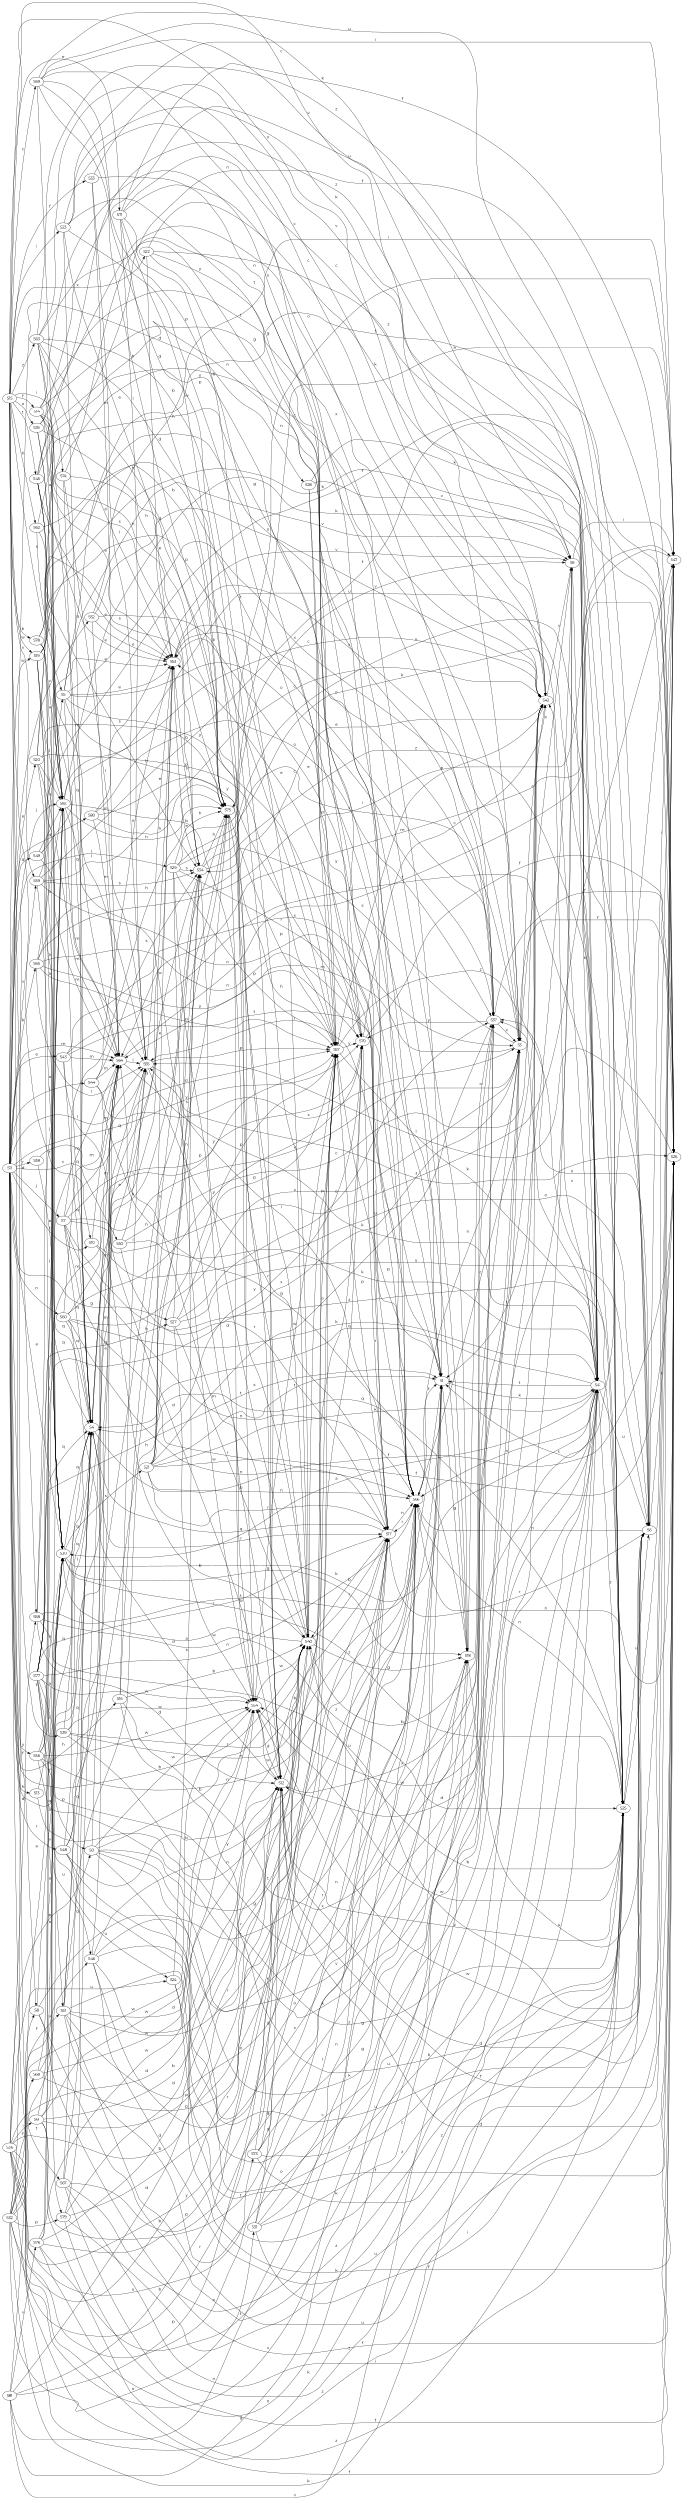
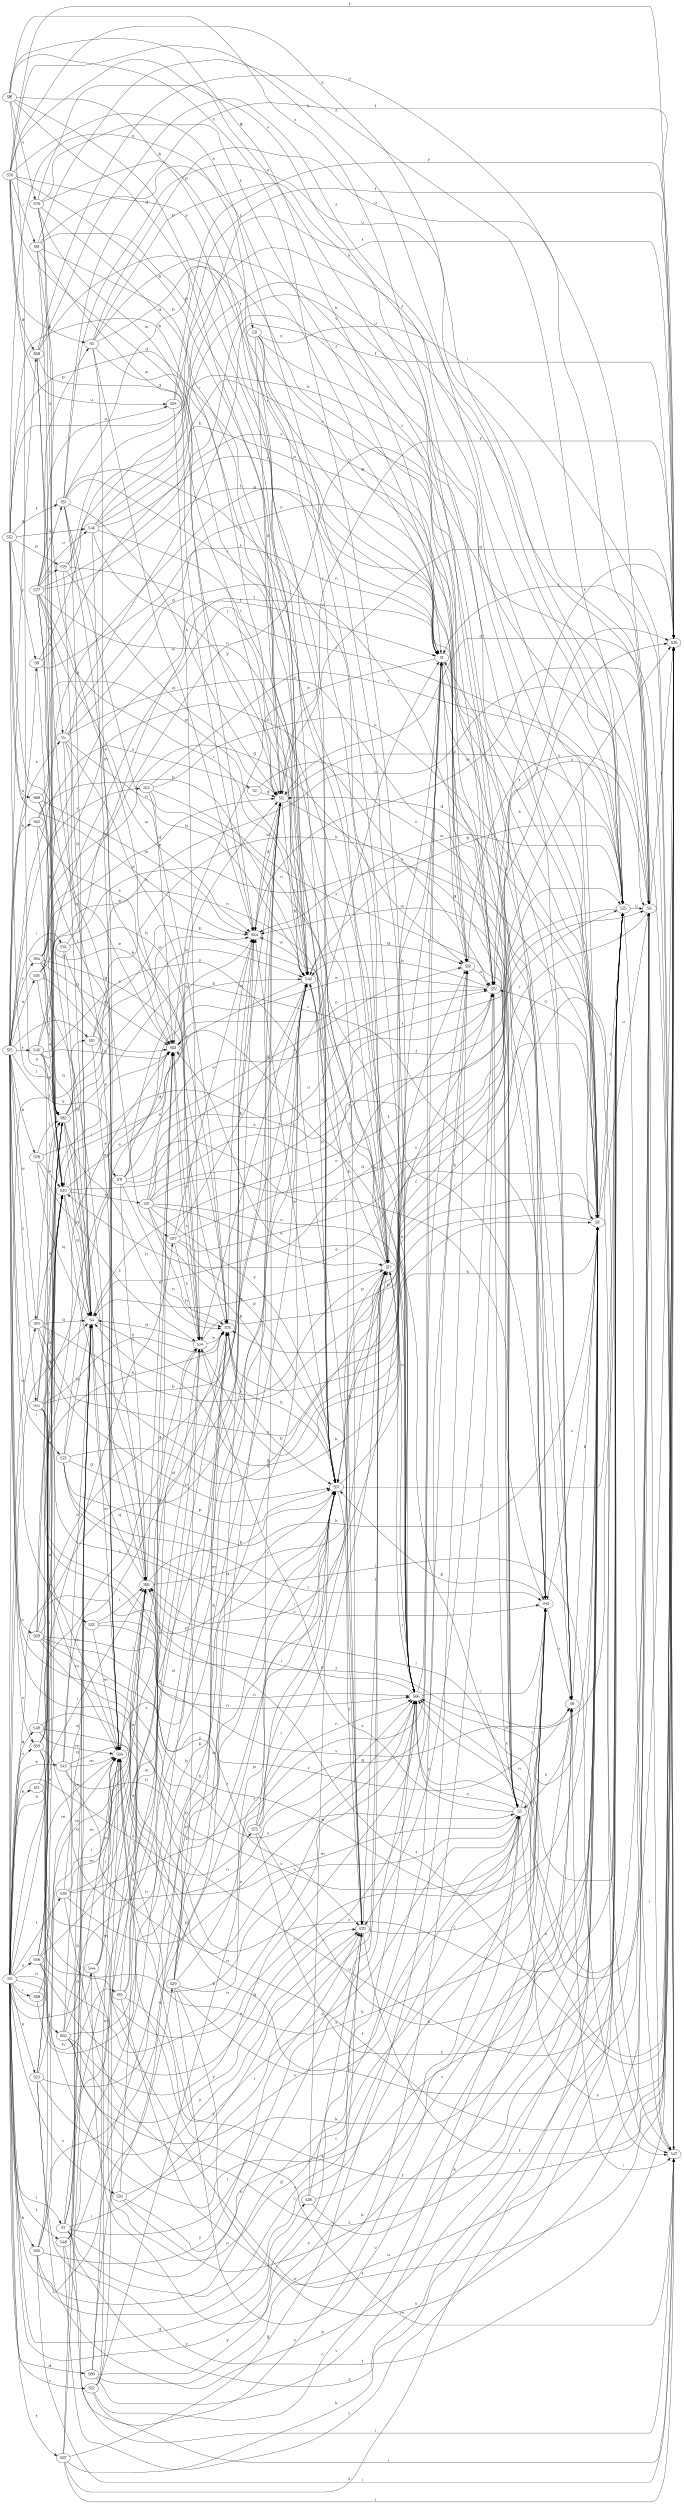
(37, 412) -> (37, 959)
none -> (254, 791)
(598, 1385) -> (598, 1223)
